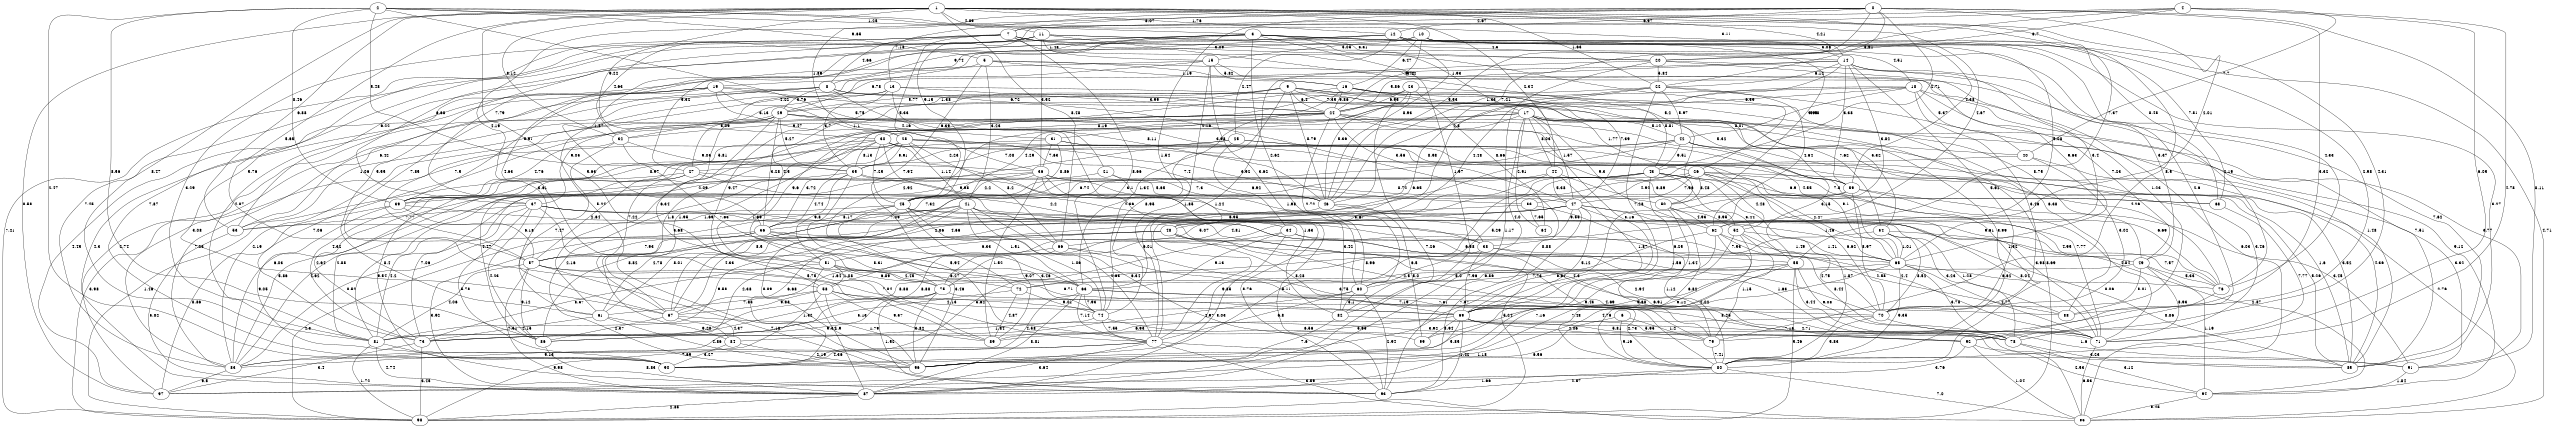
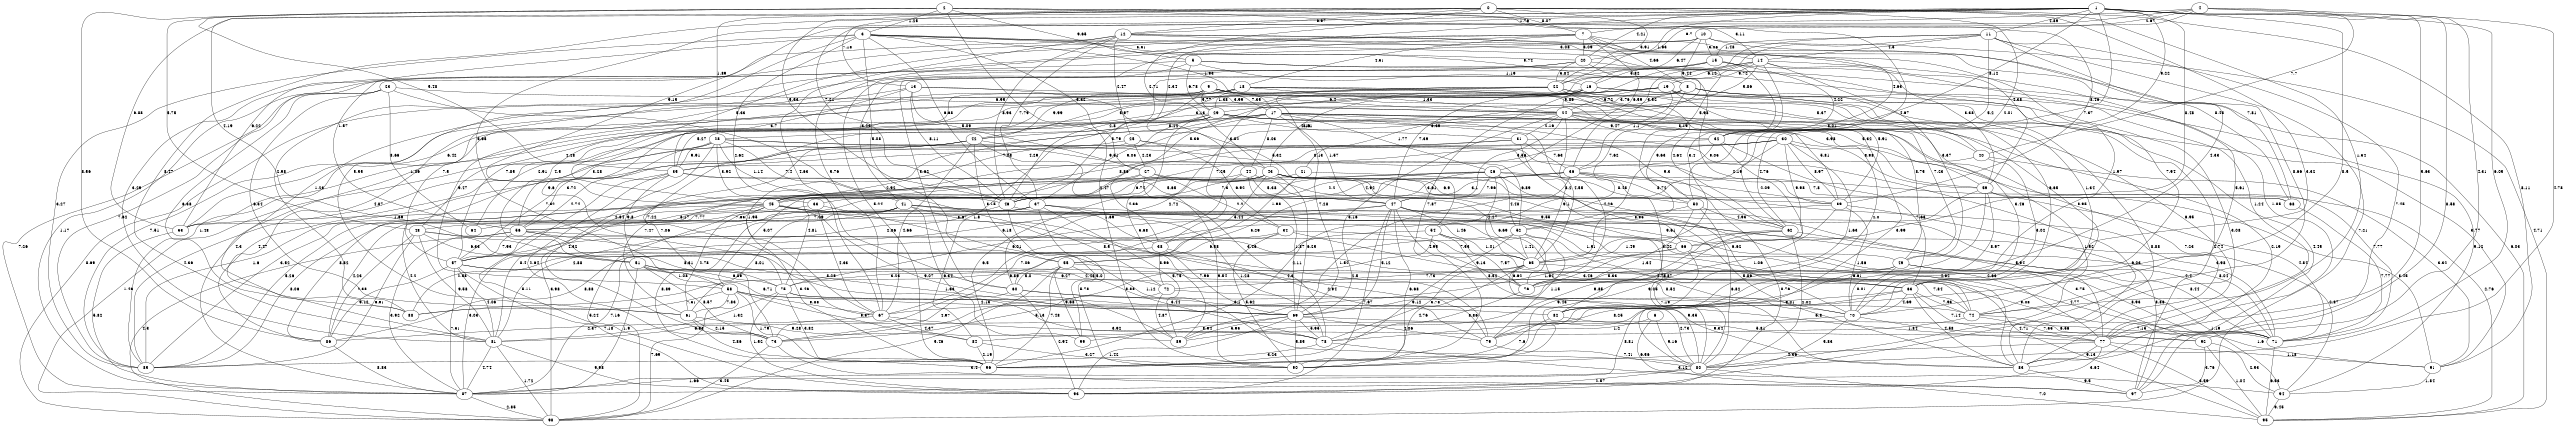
(2053, 80) -> none
(571, 263) -> (1297, 263)
